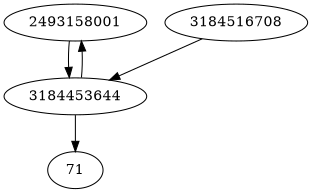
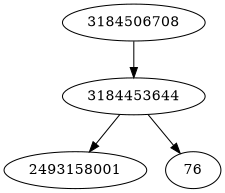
(236, 23) -> (134, 23)
(69, 54) -> none
(75, 170) -> (193, 170)
